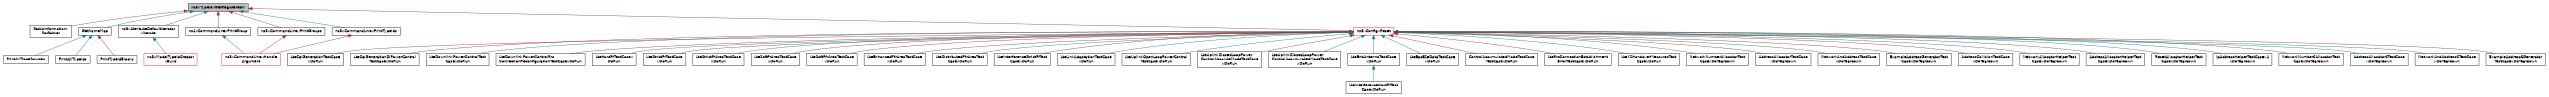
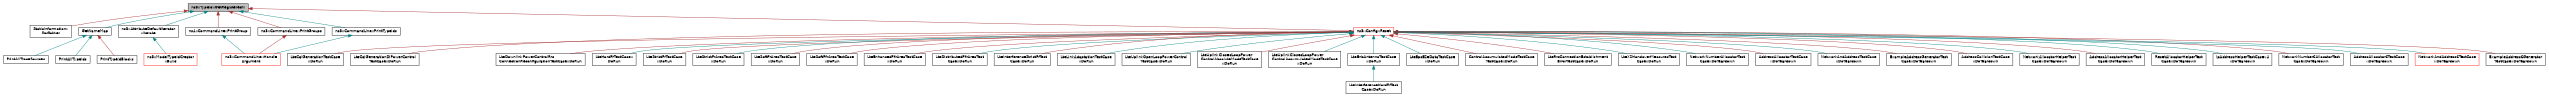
(311, 45) -> (311, 45)
(458, 59) -> none
(2447, 59) -> (2447, 59)
